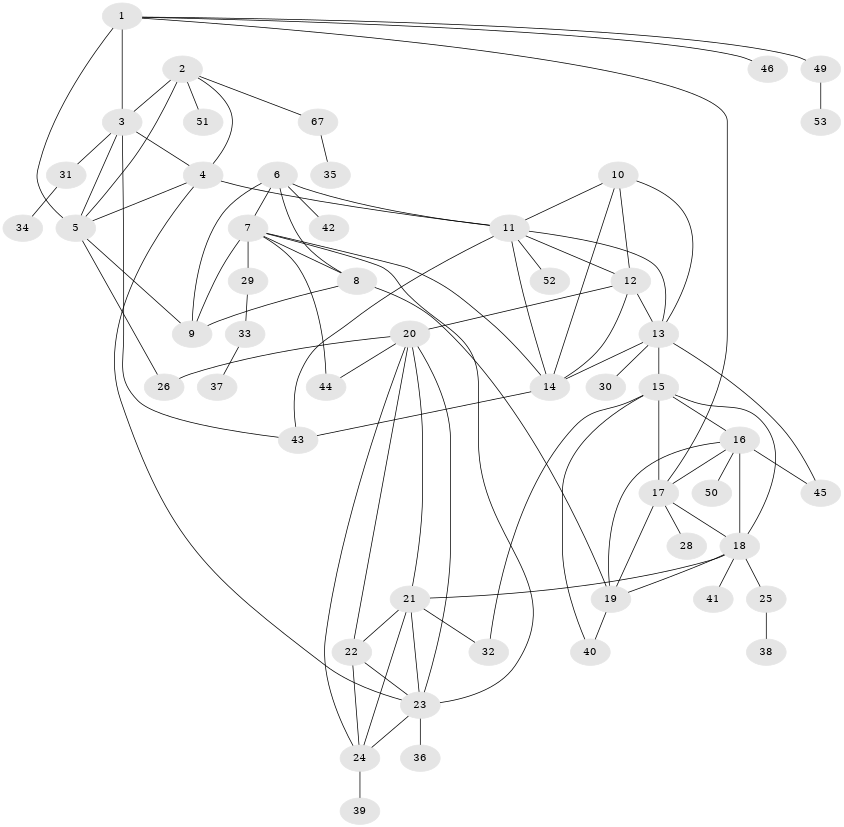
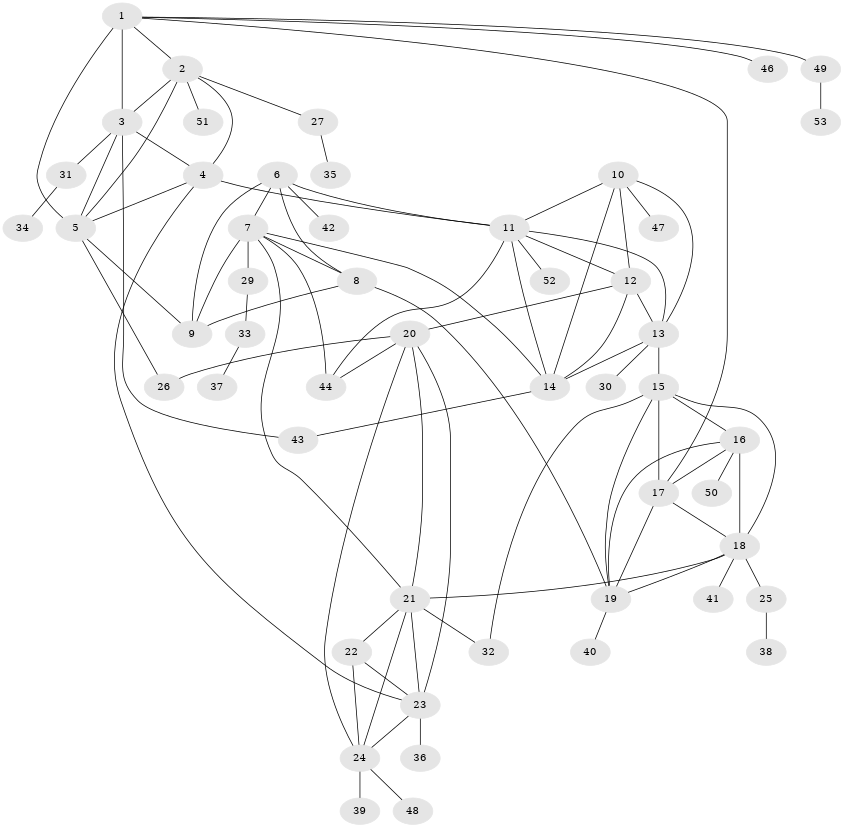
none -> (152, 43)
(318, 122) -> (318, 122)
none -> (659, 228)
(366, 310) -> (432, 307)
(478, 436) -> (263, 427)
(381, 493) -> none
(821, 493) -> none
(562, 509) -> (613, 489)
(687, 546) -> none
none -> (413, 811)
